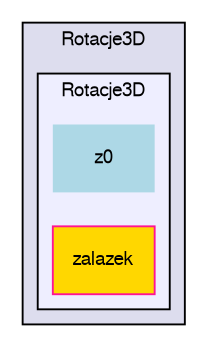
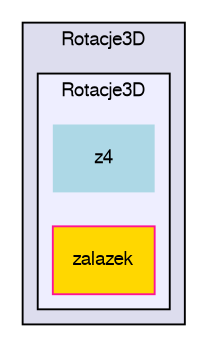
(104, 158) -> (104, 158)
